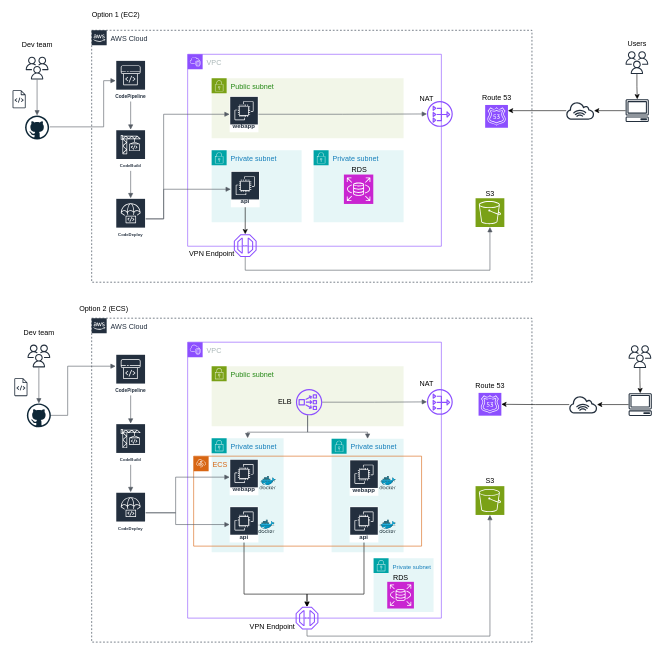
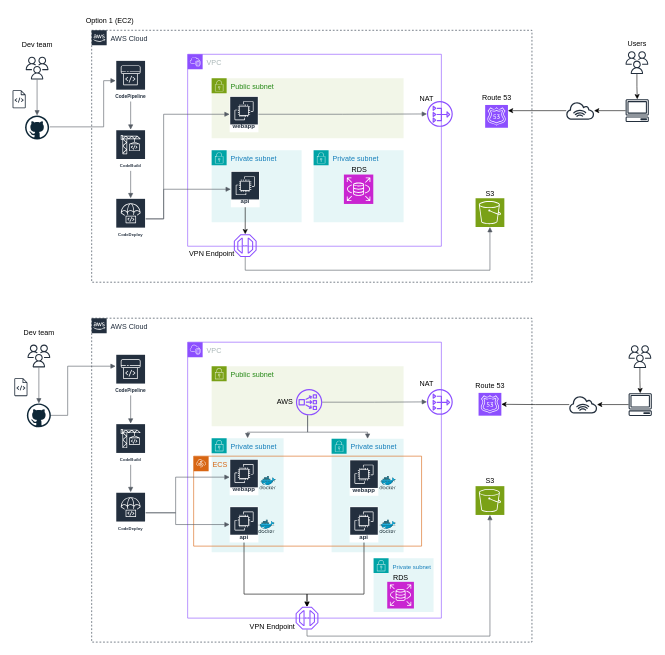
(116, 15) -> (110, 21)
(104, 309) -> none
(285, 402) -> (285, 402)
